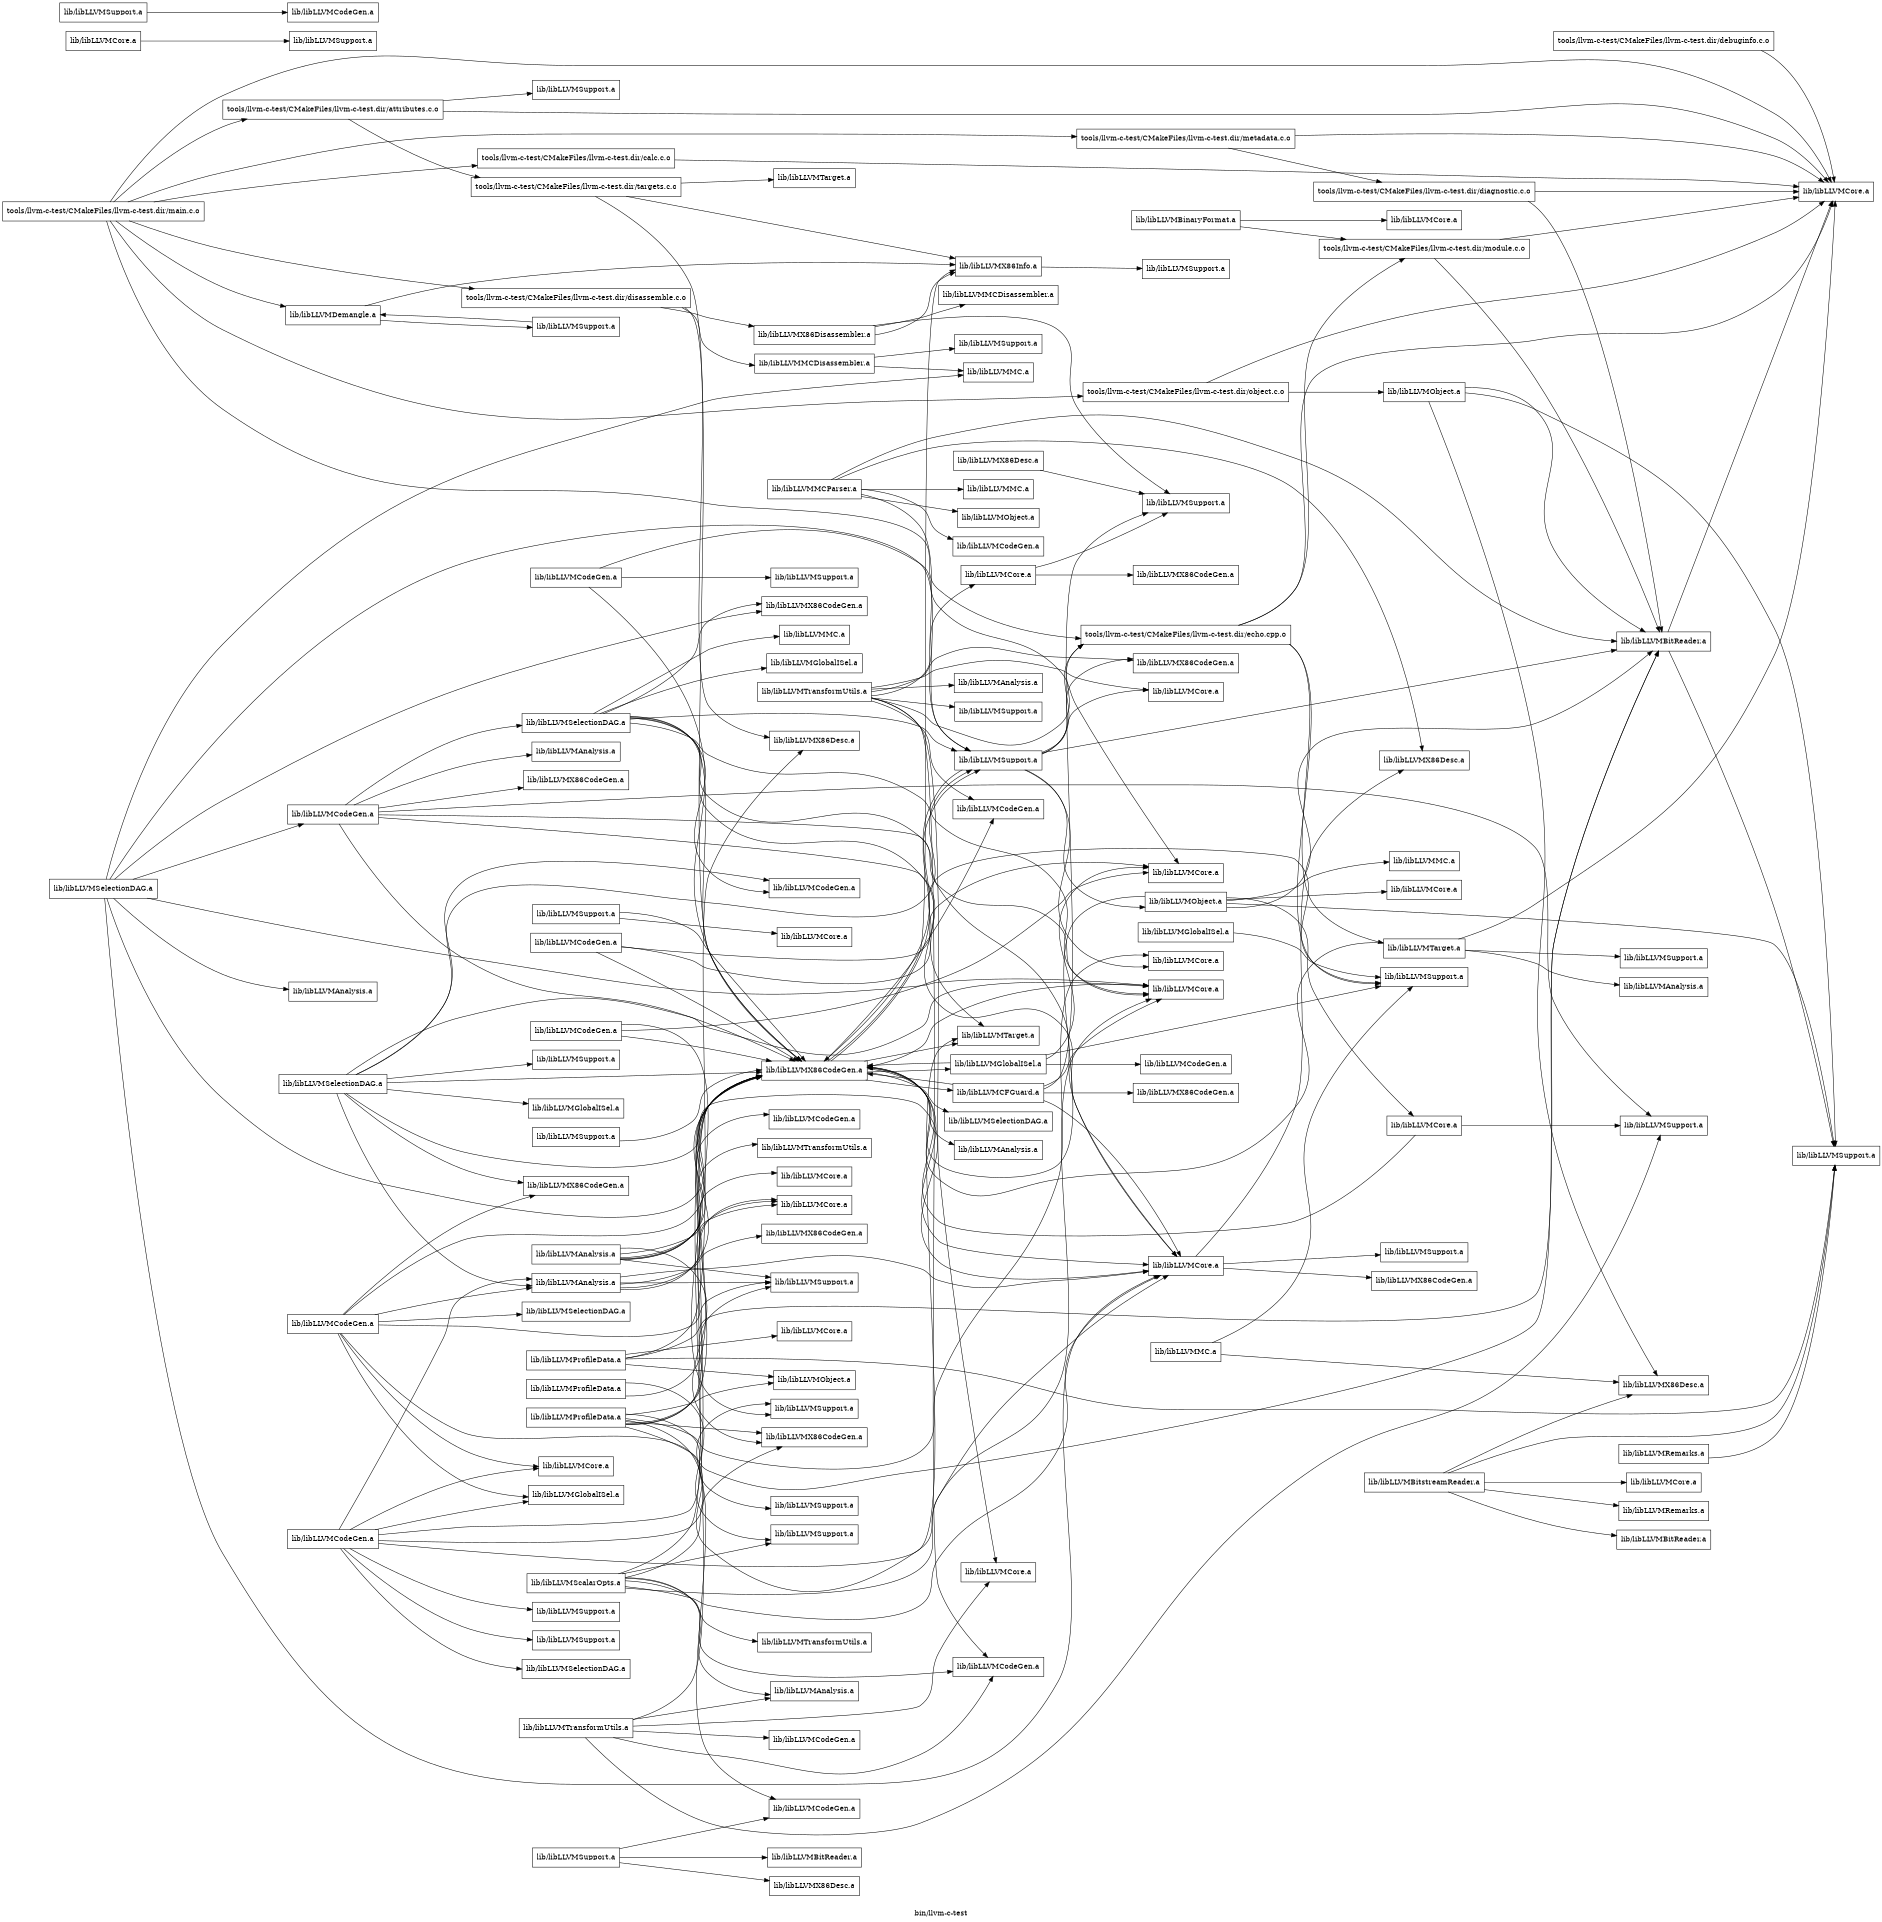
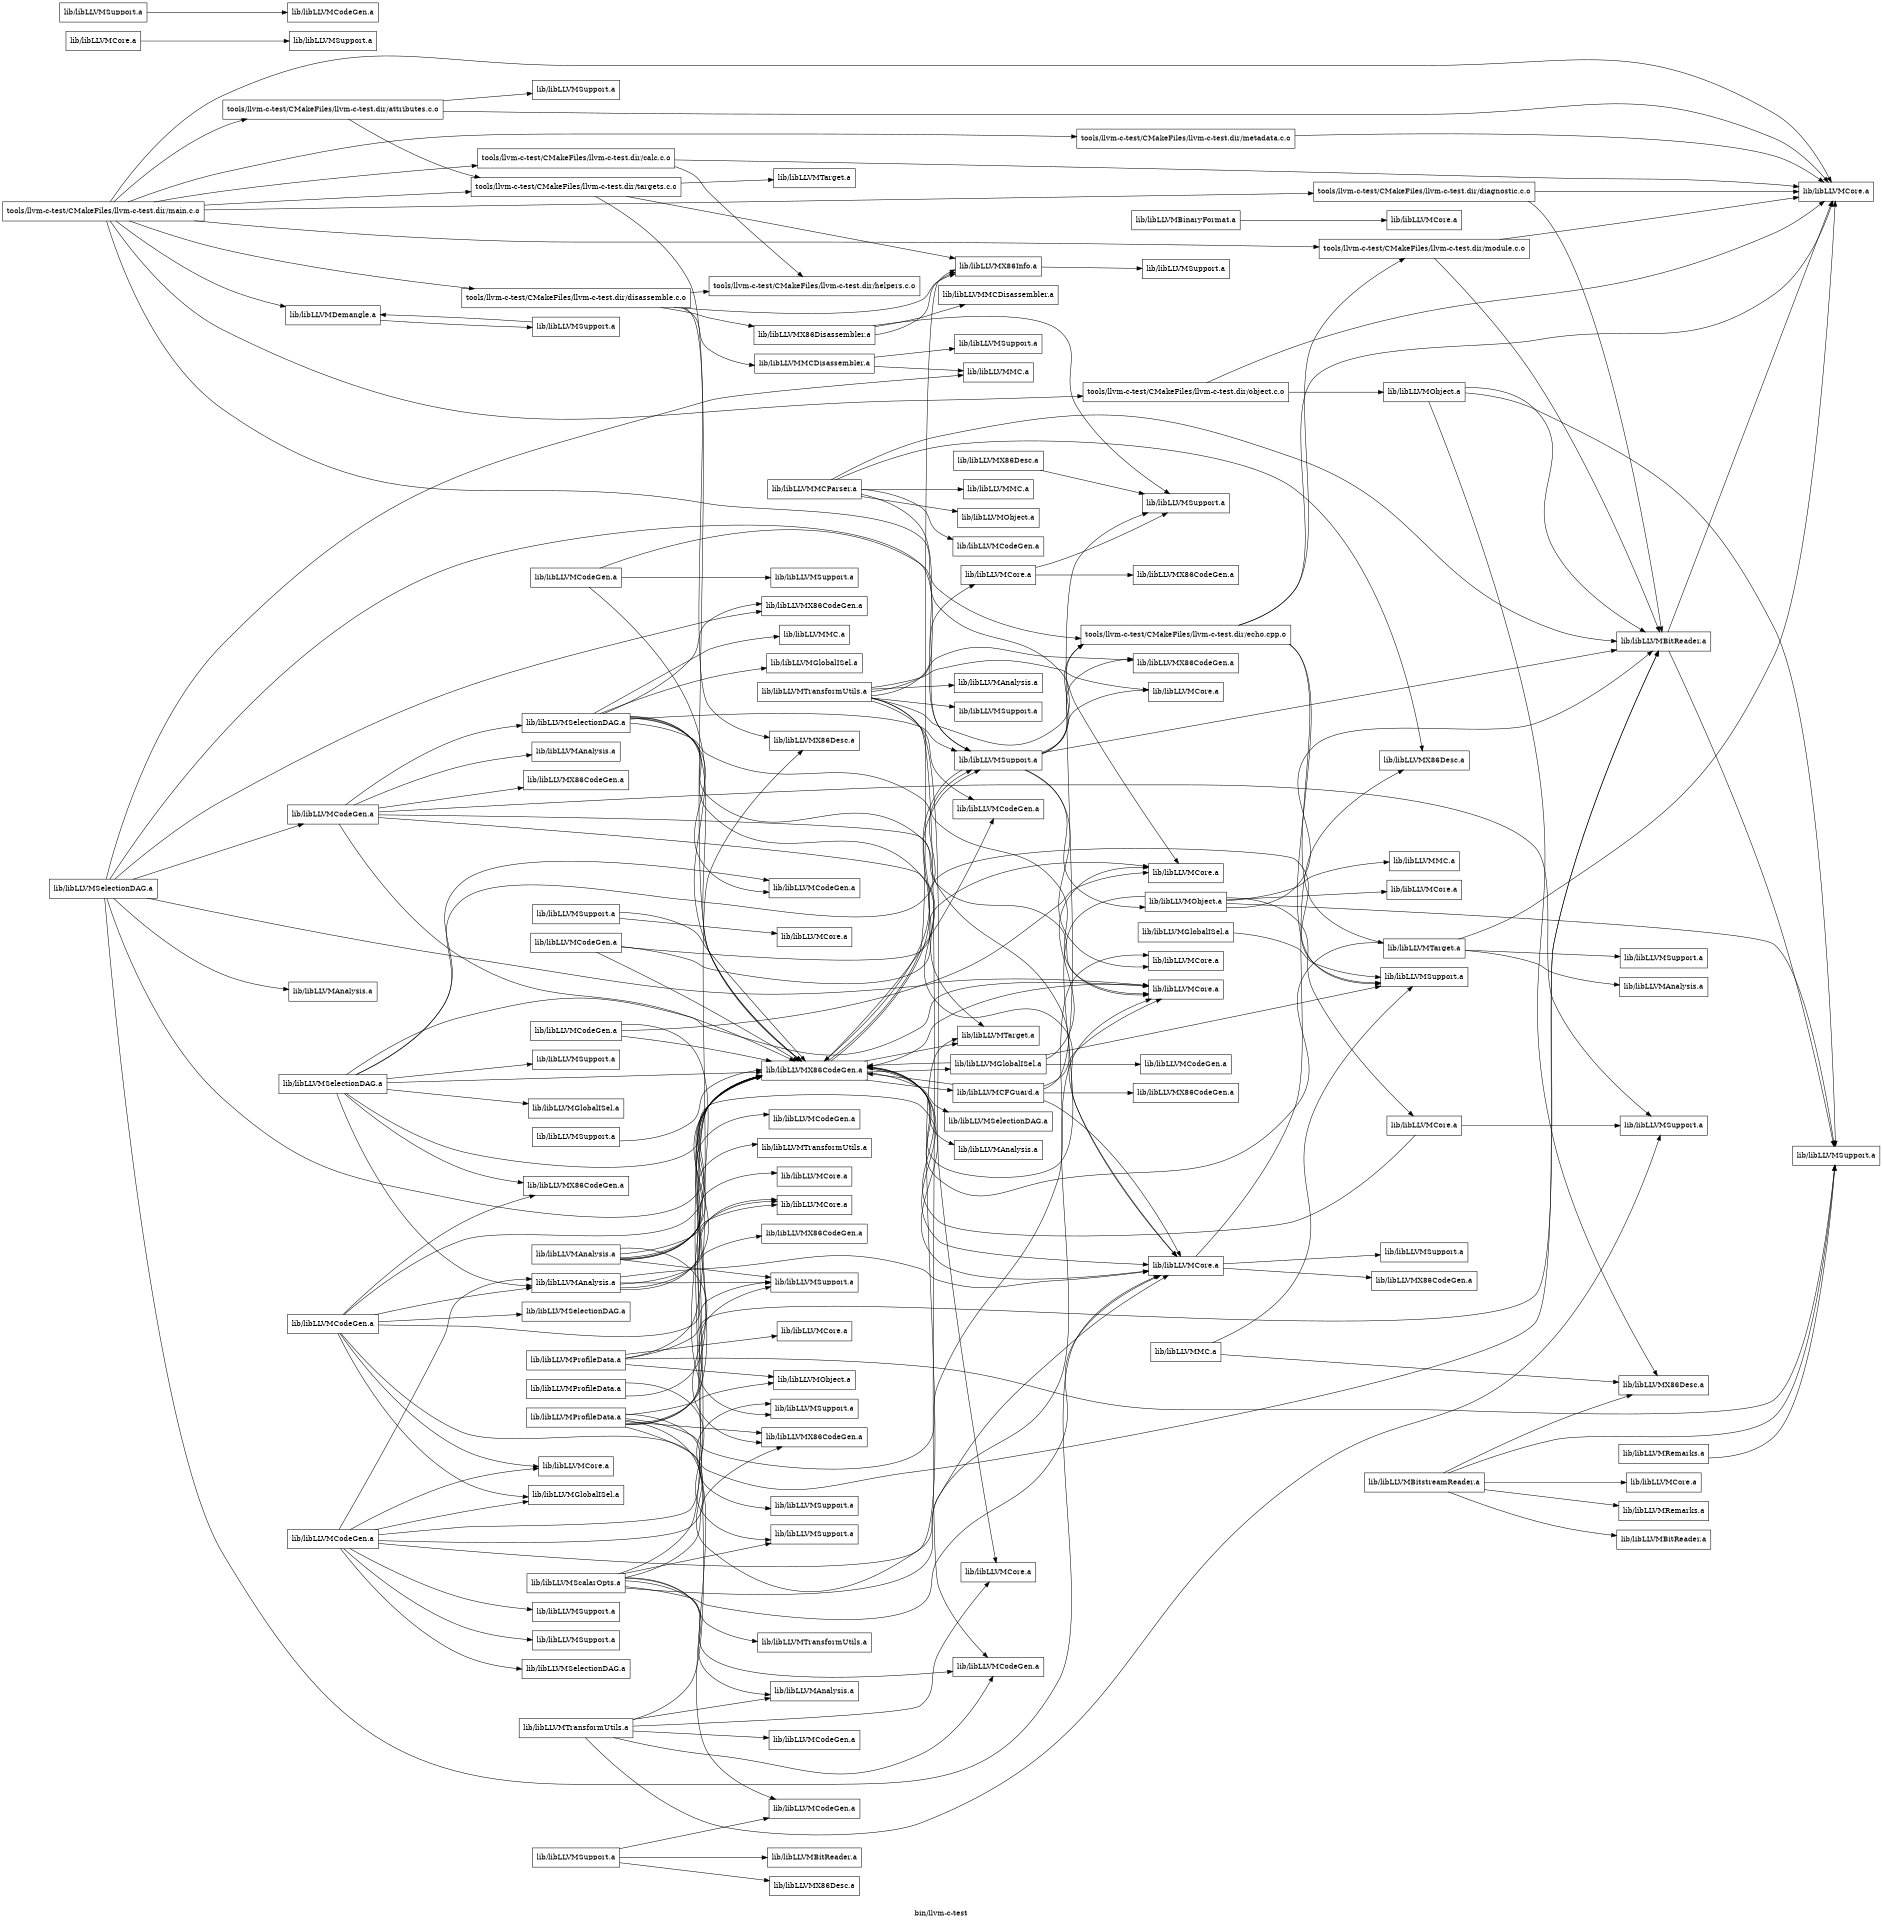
(1664, 41) -> none
(1302, 165) -> (756, 202)
none -> (335, 198)
(1291, 233) -> (754, 242)
(656, 267) -> (818, 313)
none -> (814, 286)
